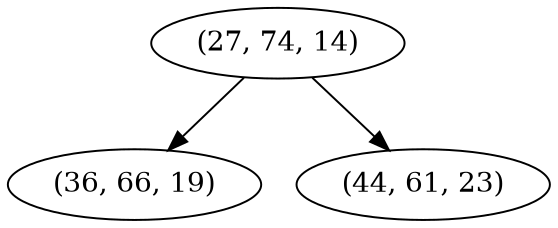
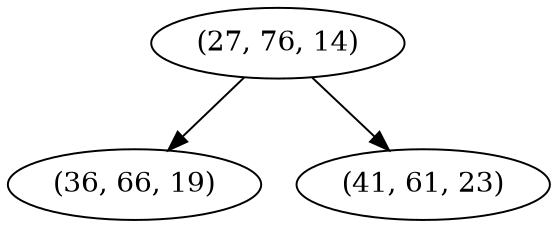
(278, 43) -> (278, 43)
(423, 185) -> (423, 185)
